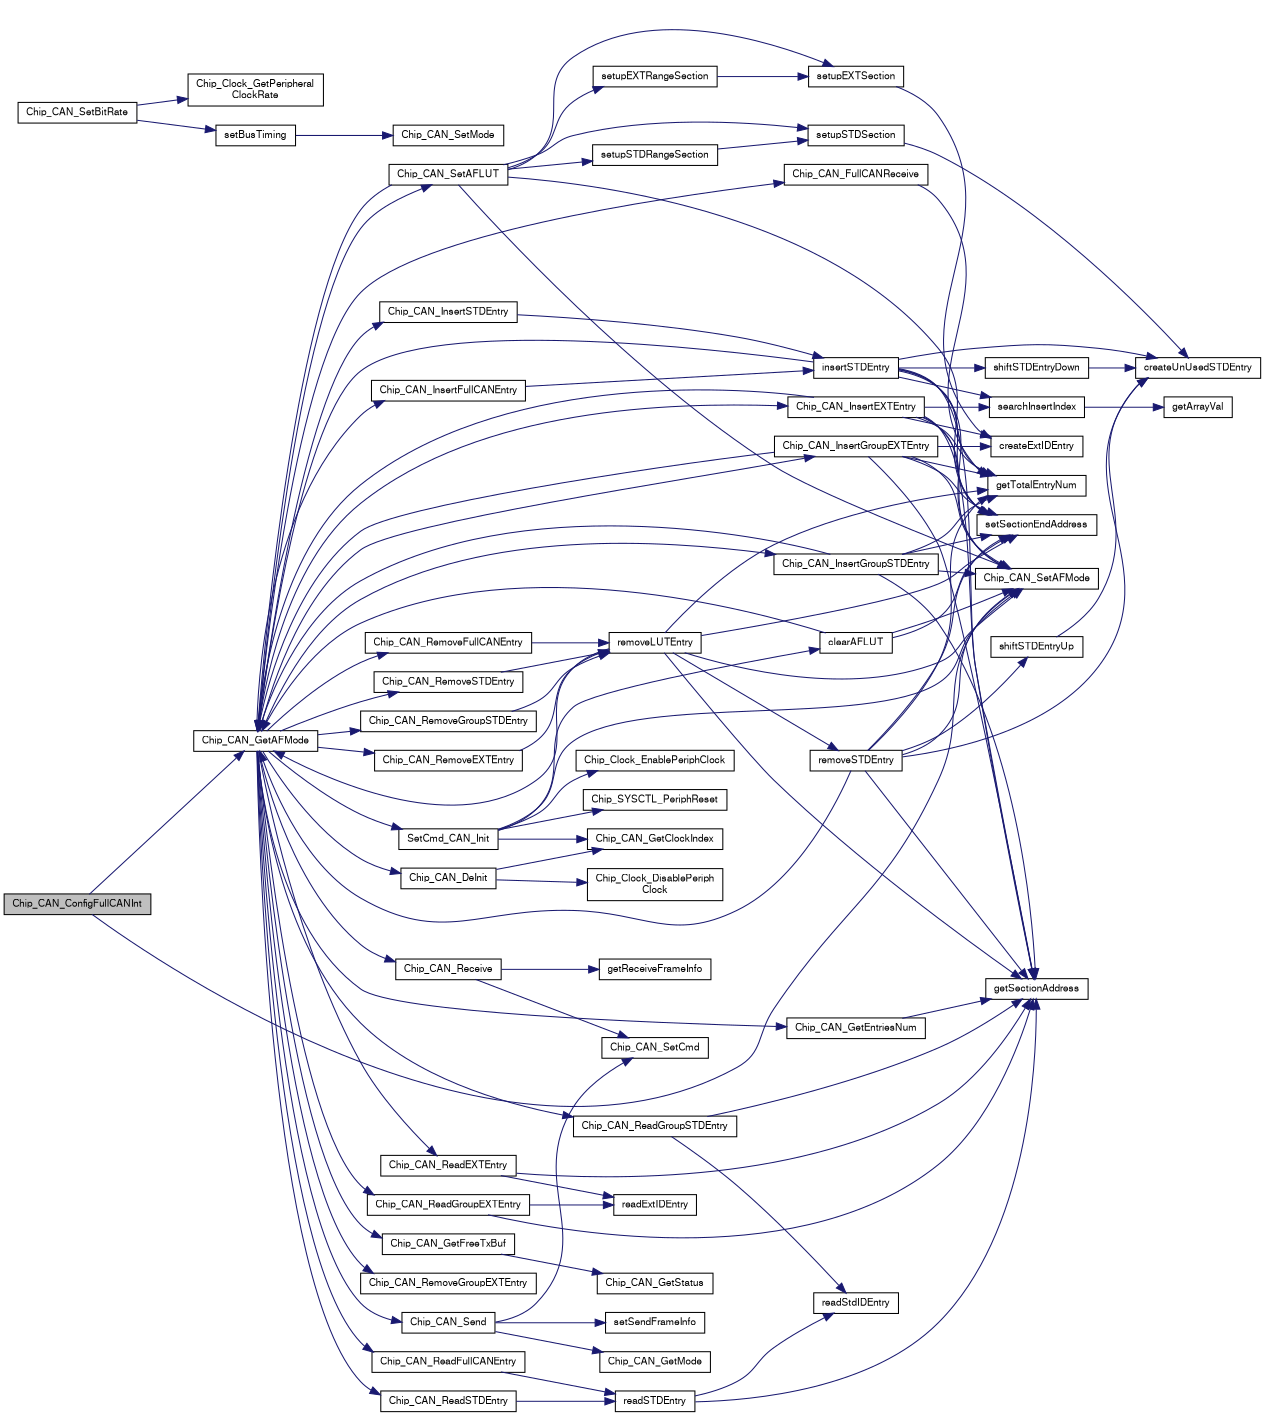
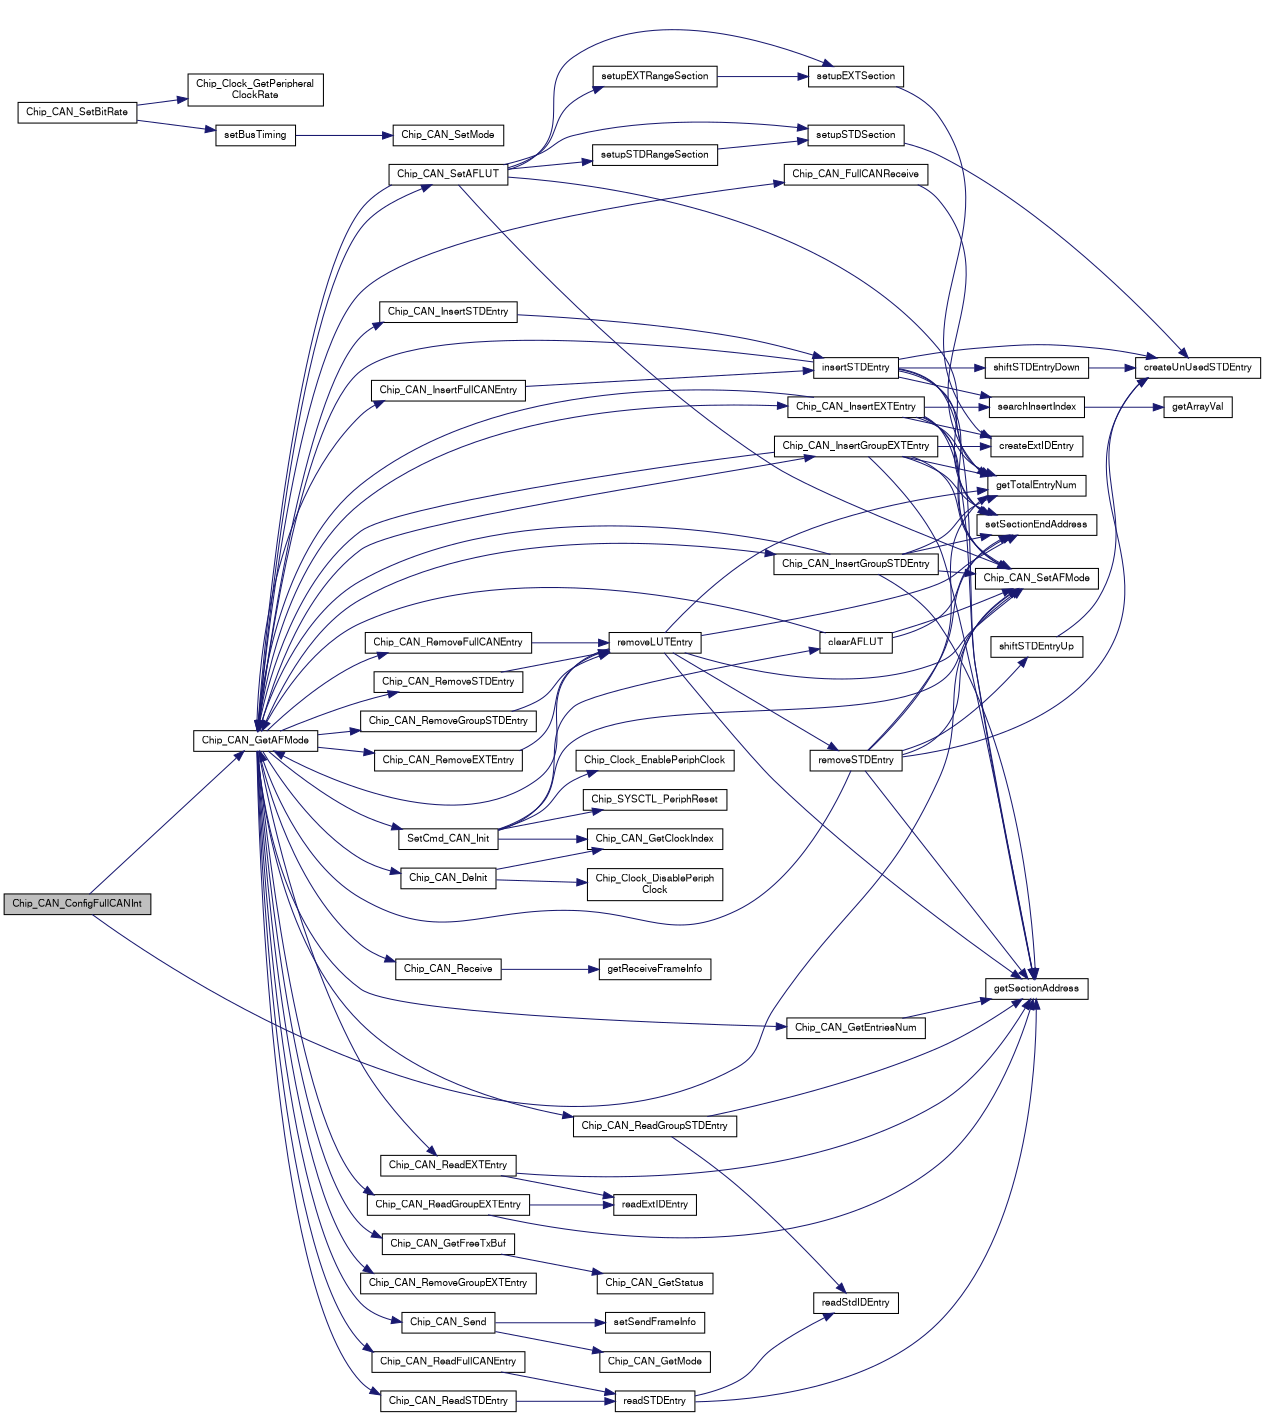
(957, 427) -> none
(655, 1048) -> none
